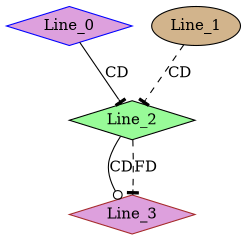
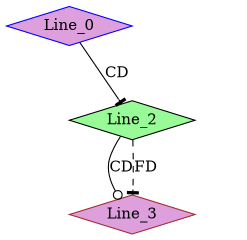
(196, 26) -> none
